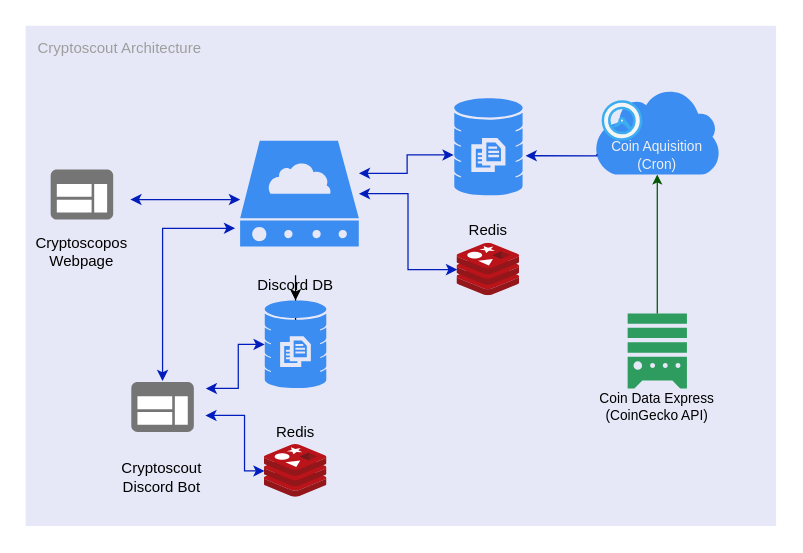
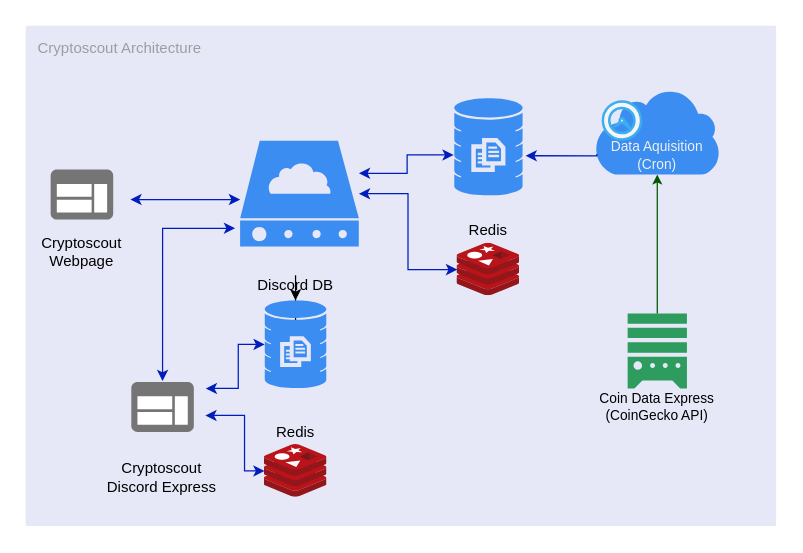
(657, 156) -> (657, 156)
(82, 251) -> (82, 251)
(162, 476) -> (162, 467)
